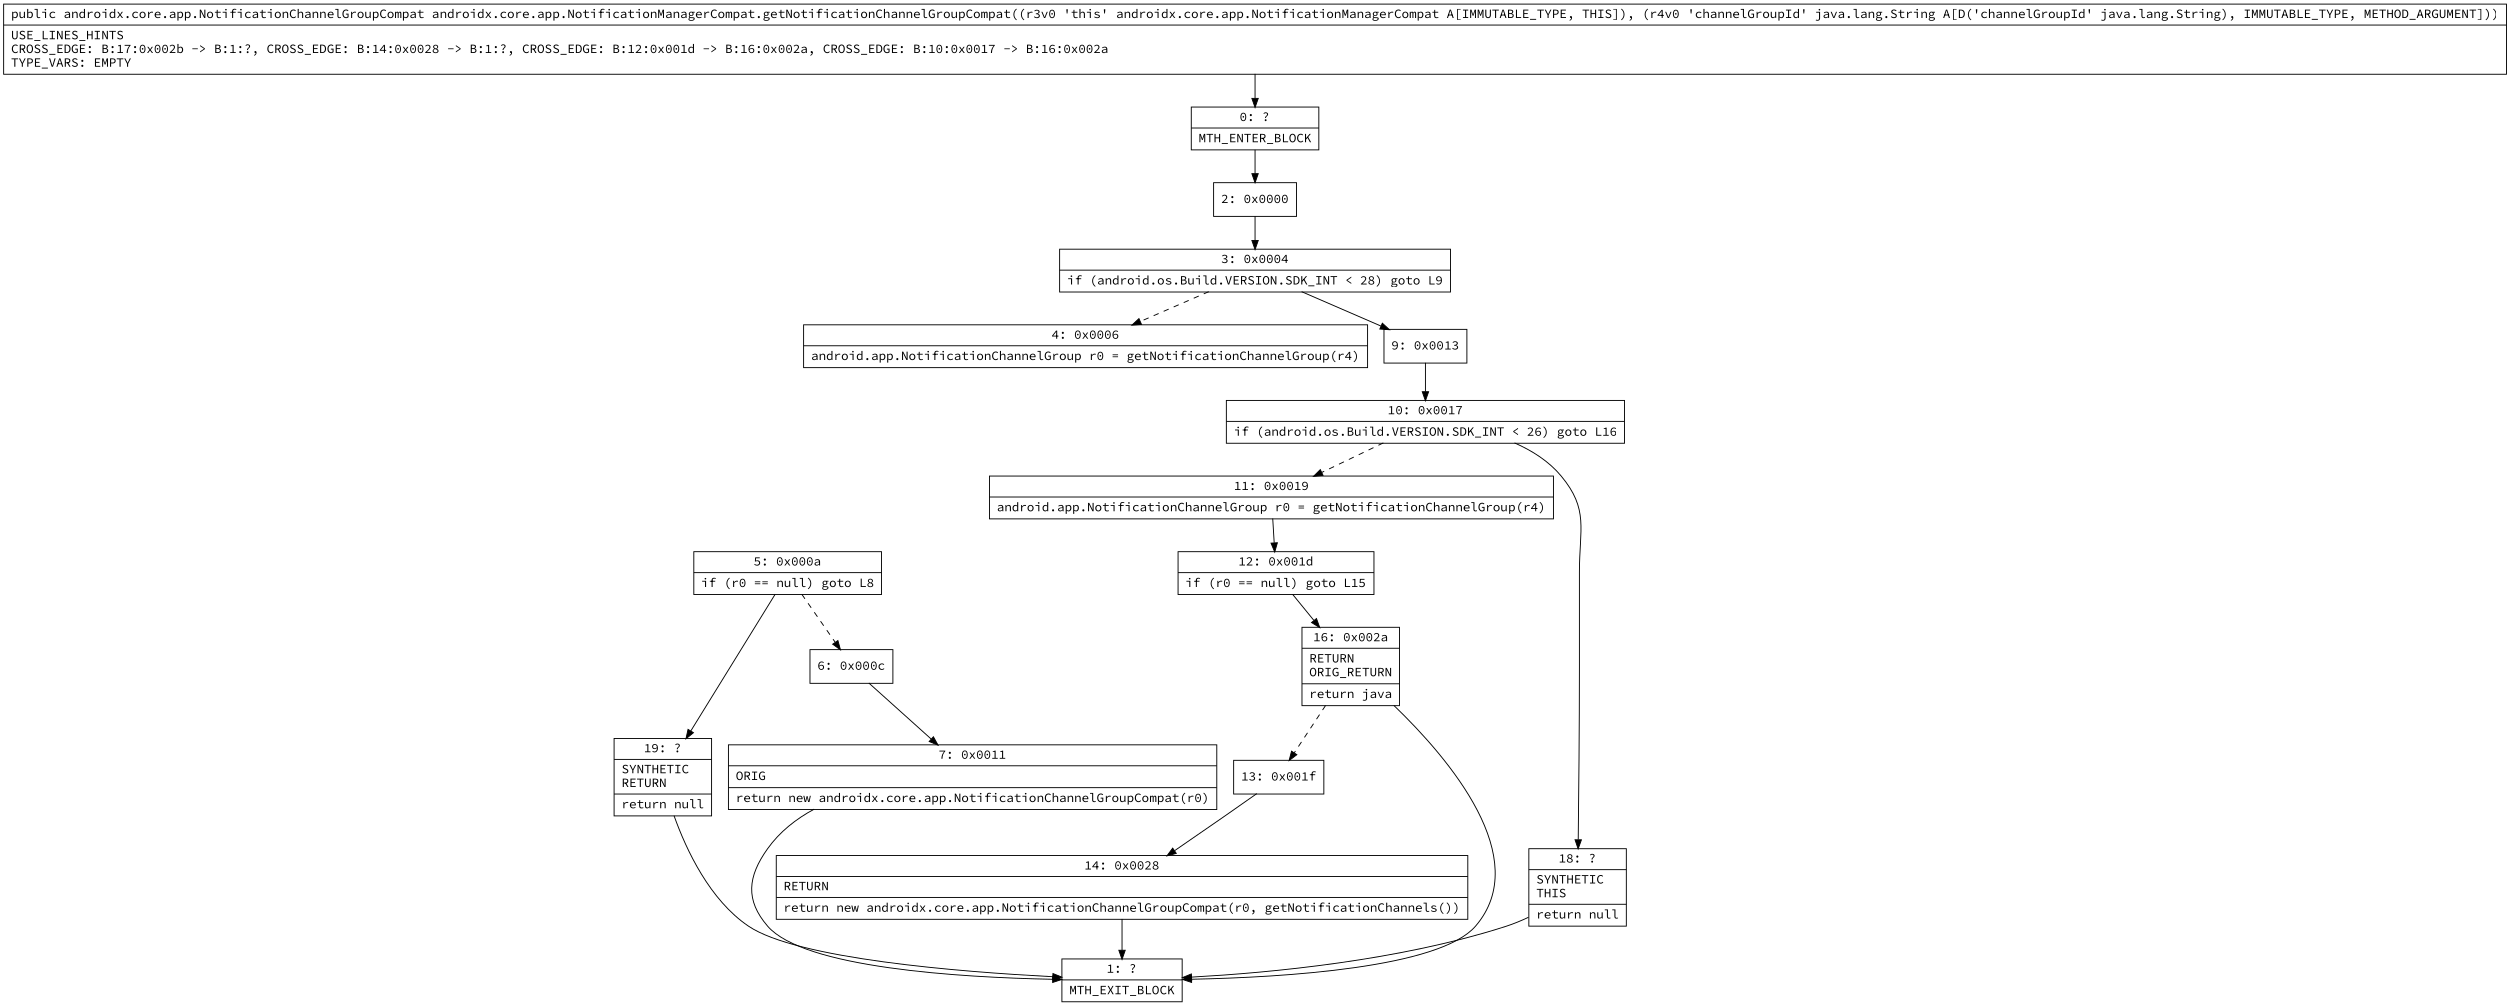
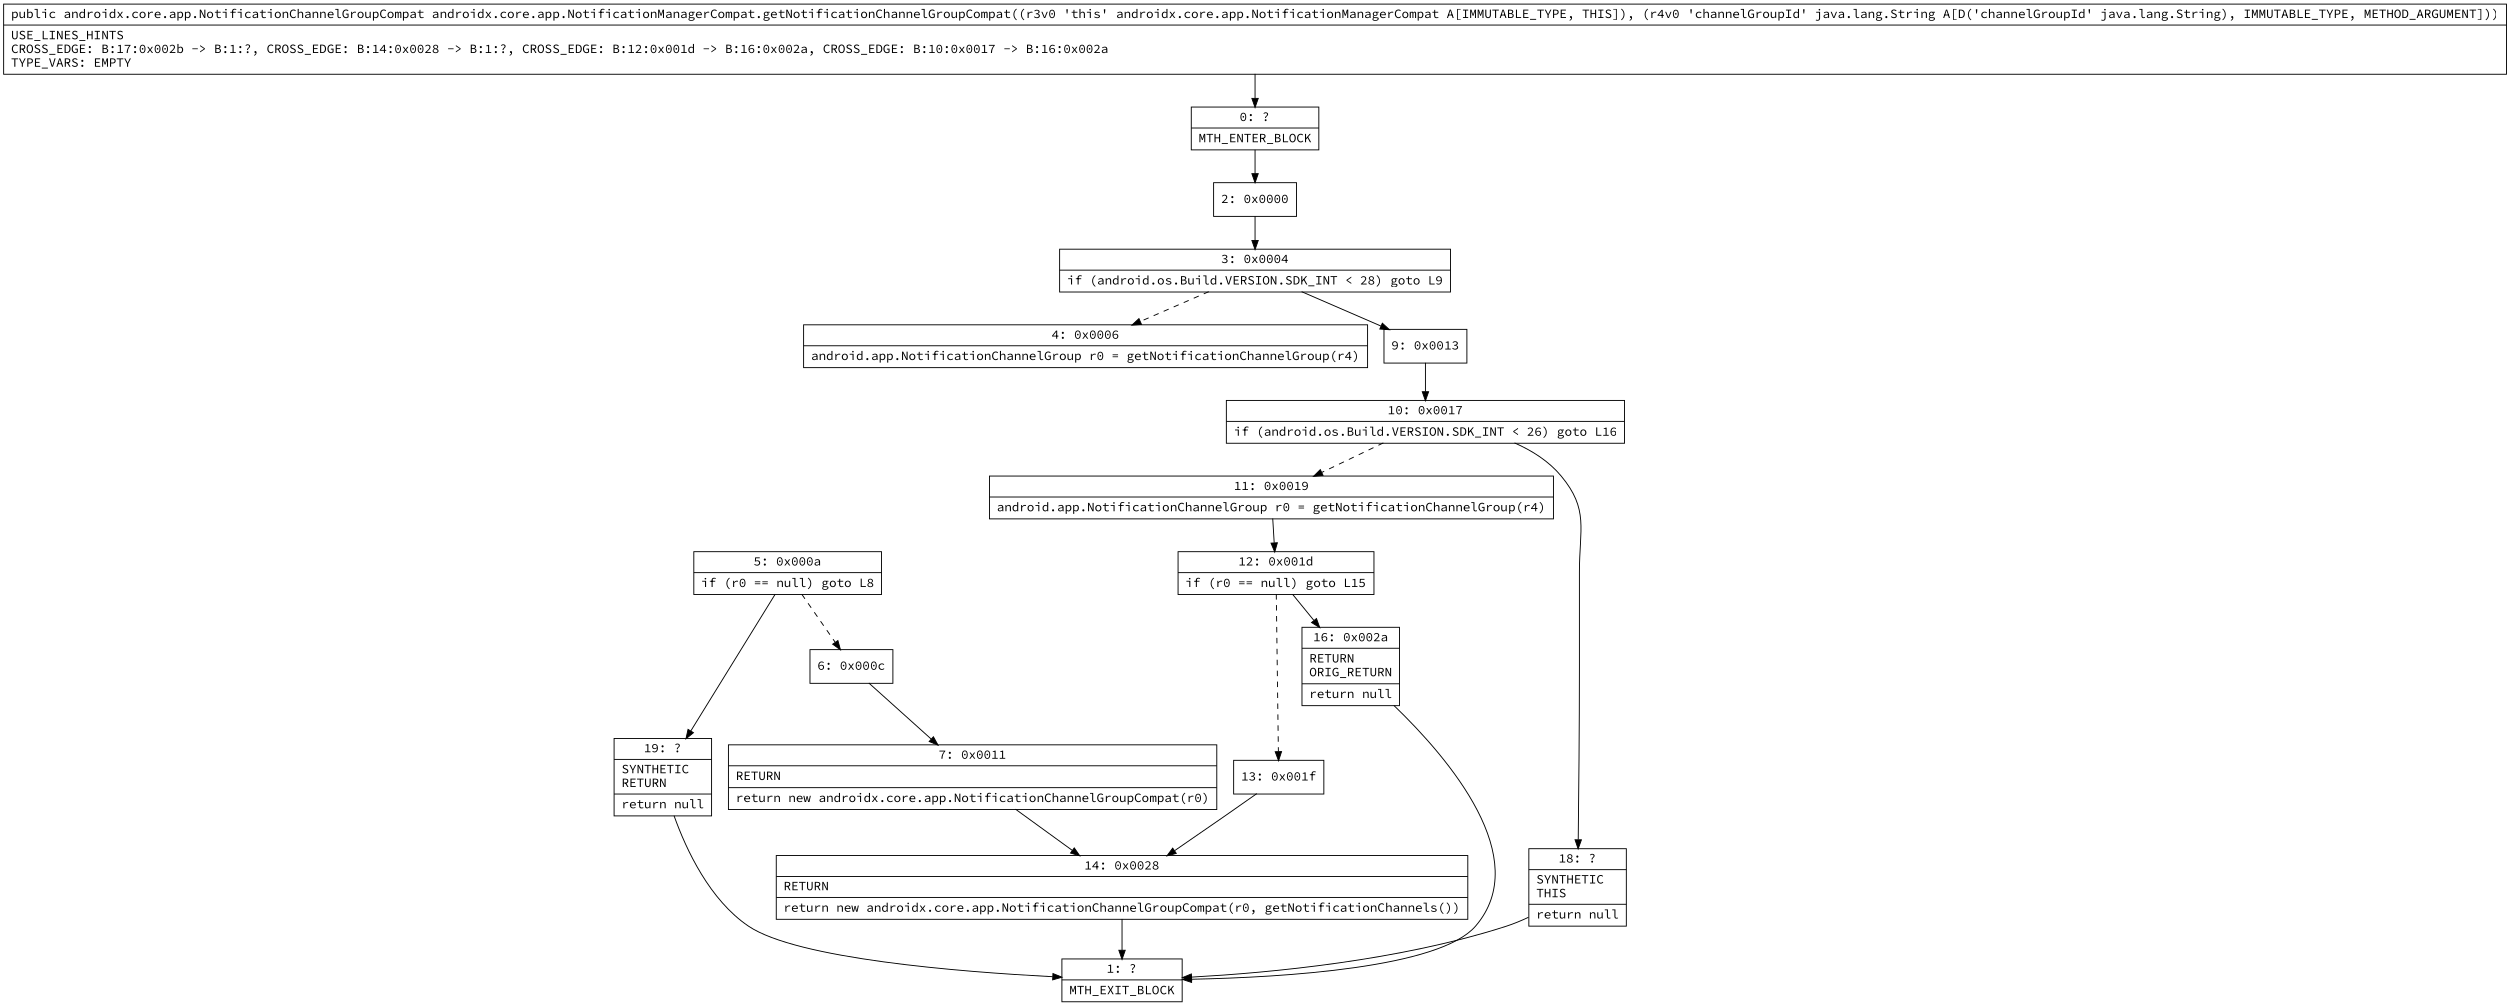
(1351, 694) -> (1351, 694)
(1310, 729) -> (1277, 673)
(751, 776) -> (758, 776)
(774, 931) -> (1044, 830)
